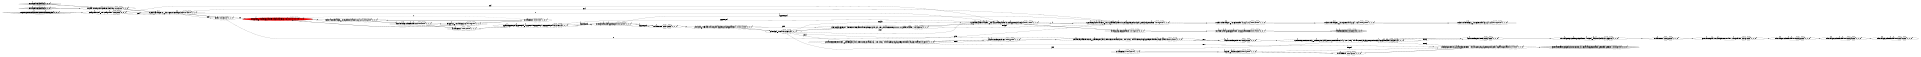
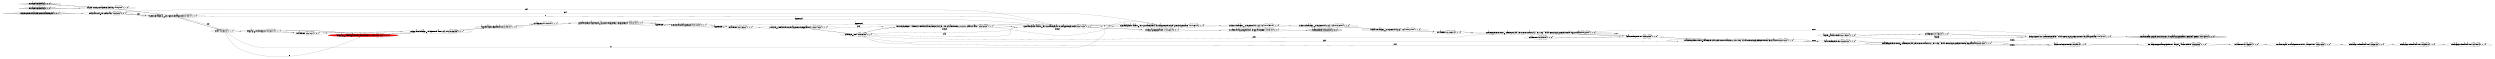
(439, 24) -> (239, 31)
none -> (1449, 32)
(1666, 39) -> (2247, 45)
(1181, 52) -> (1588, 37)
